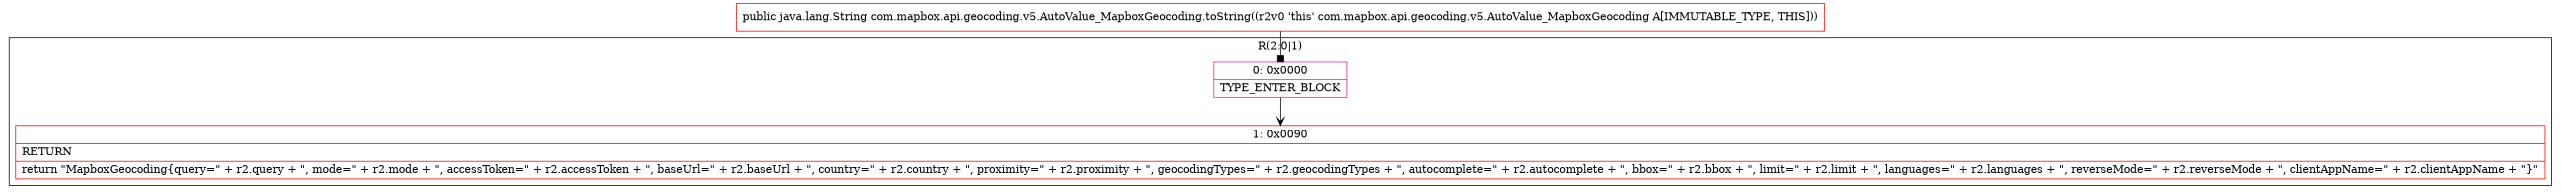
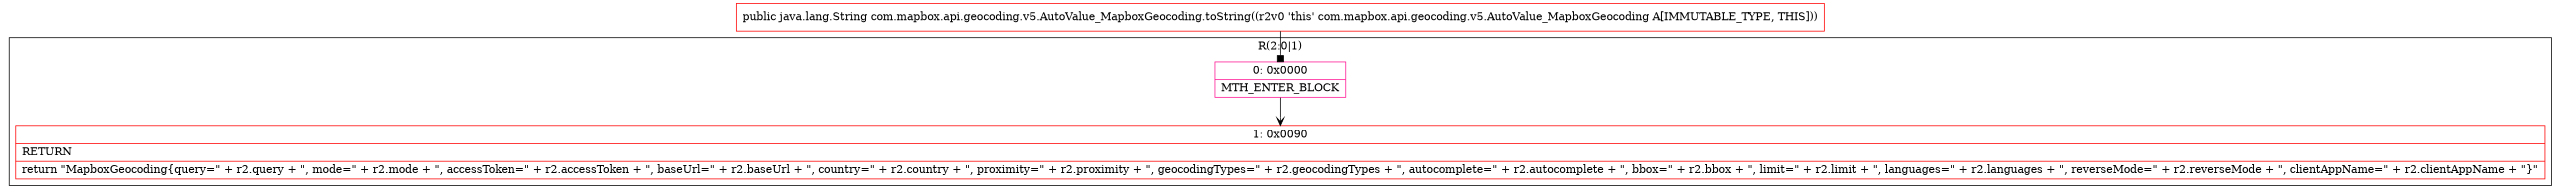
(1280, 88) -> (1280, 88)
